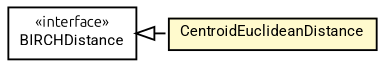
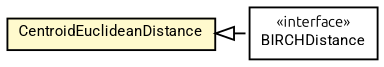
(161, 33) -> (241, 33)
